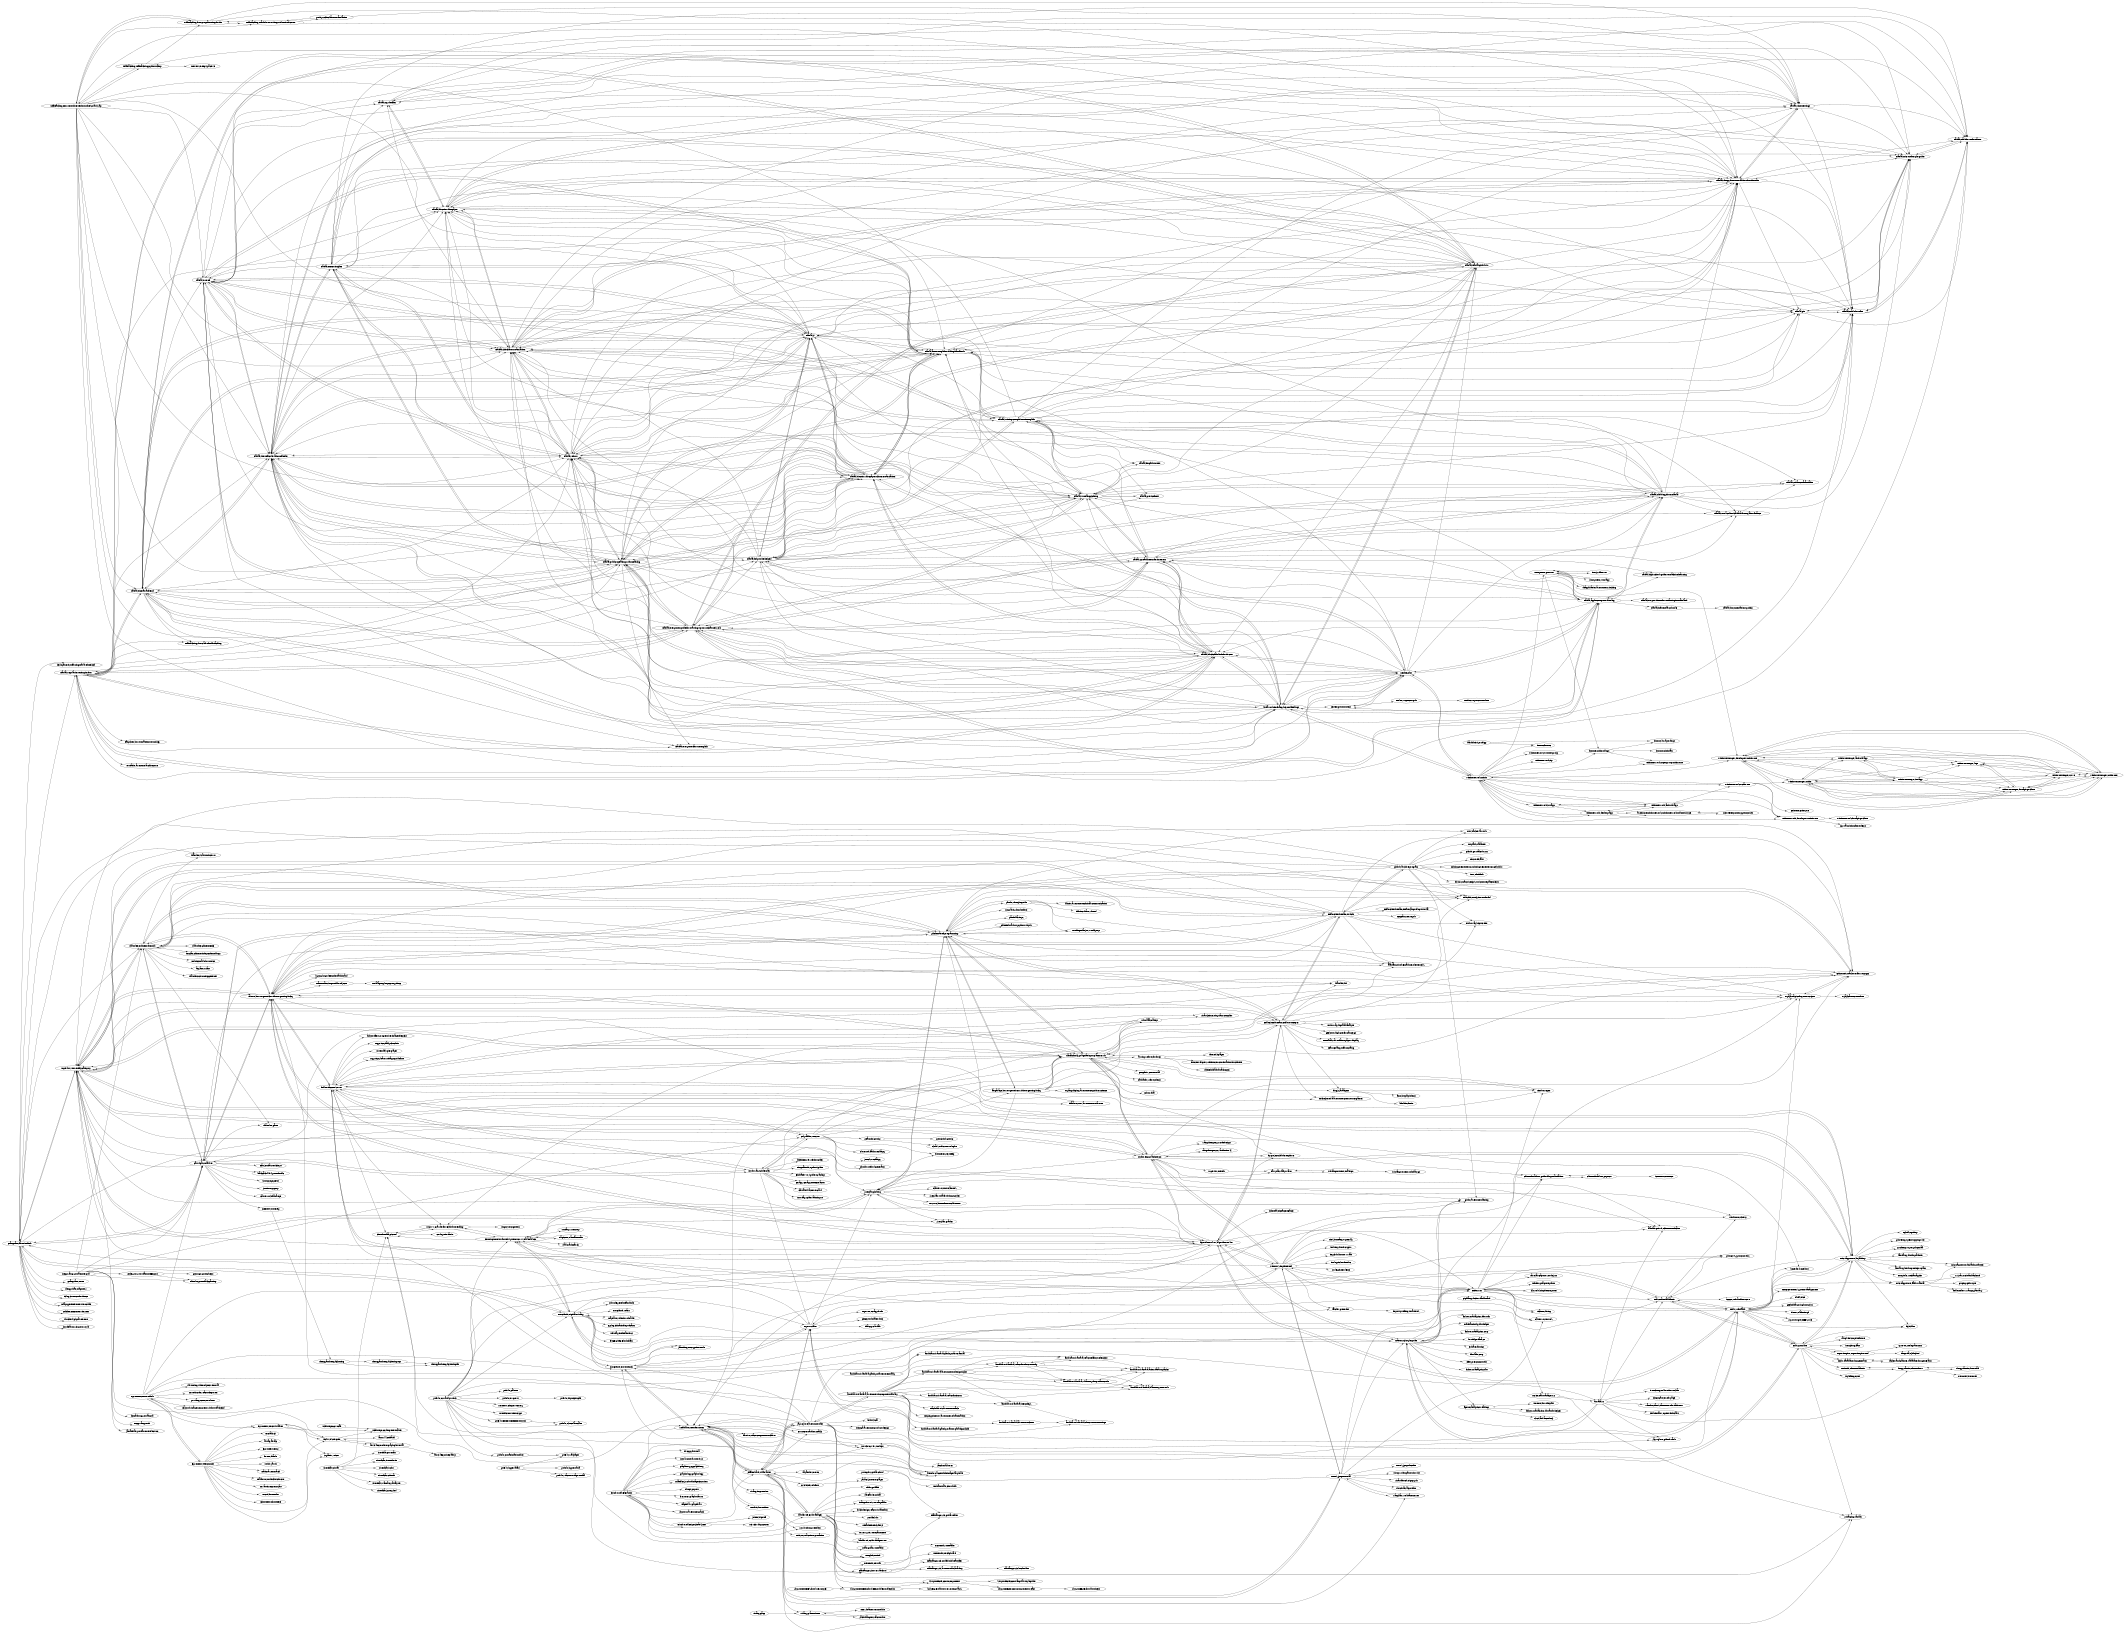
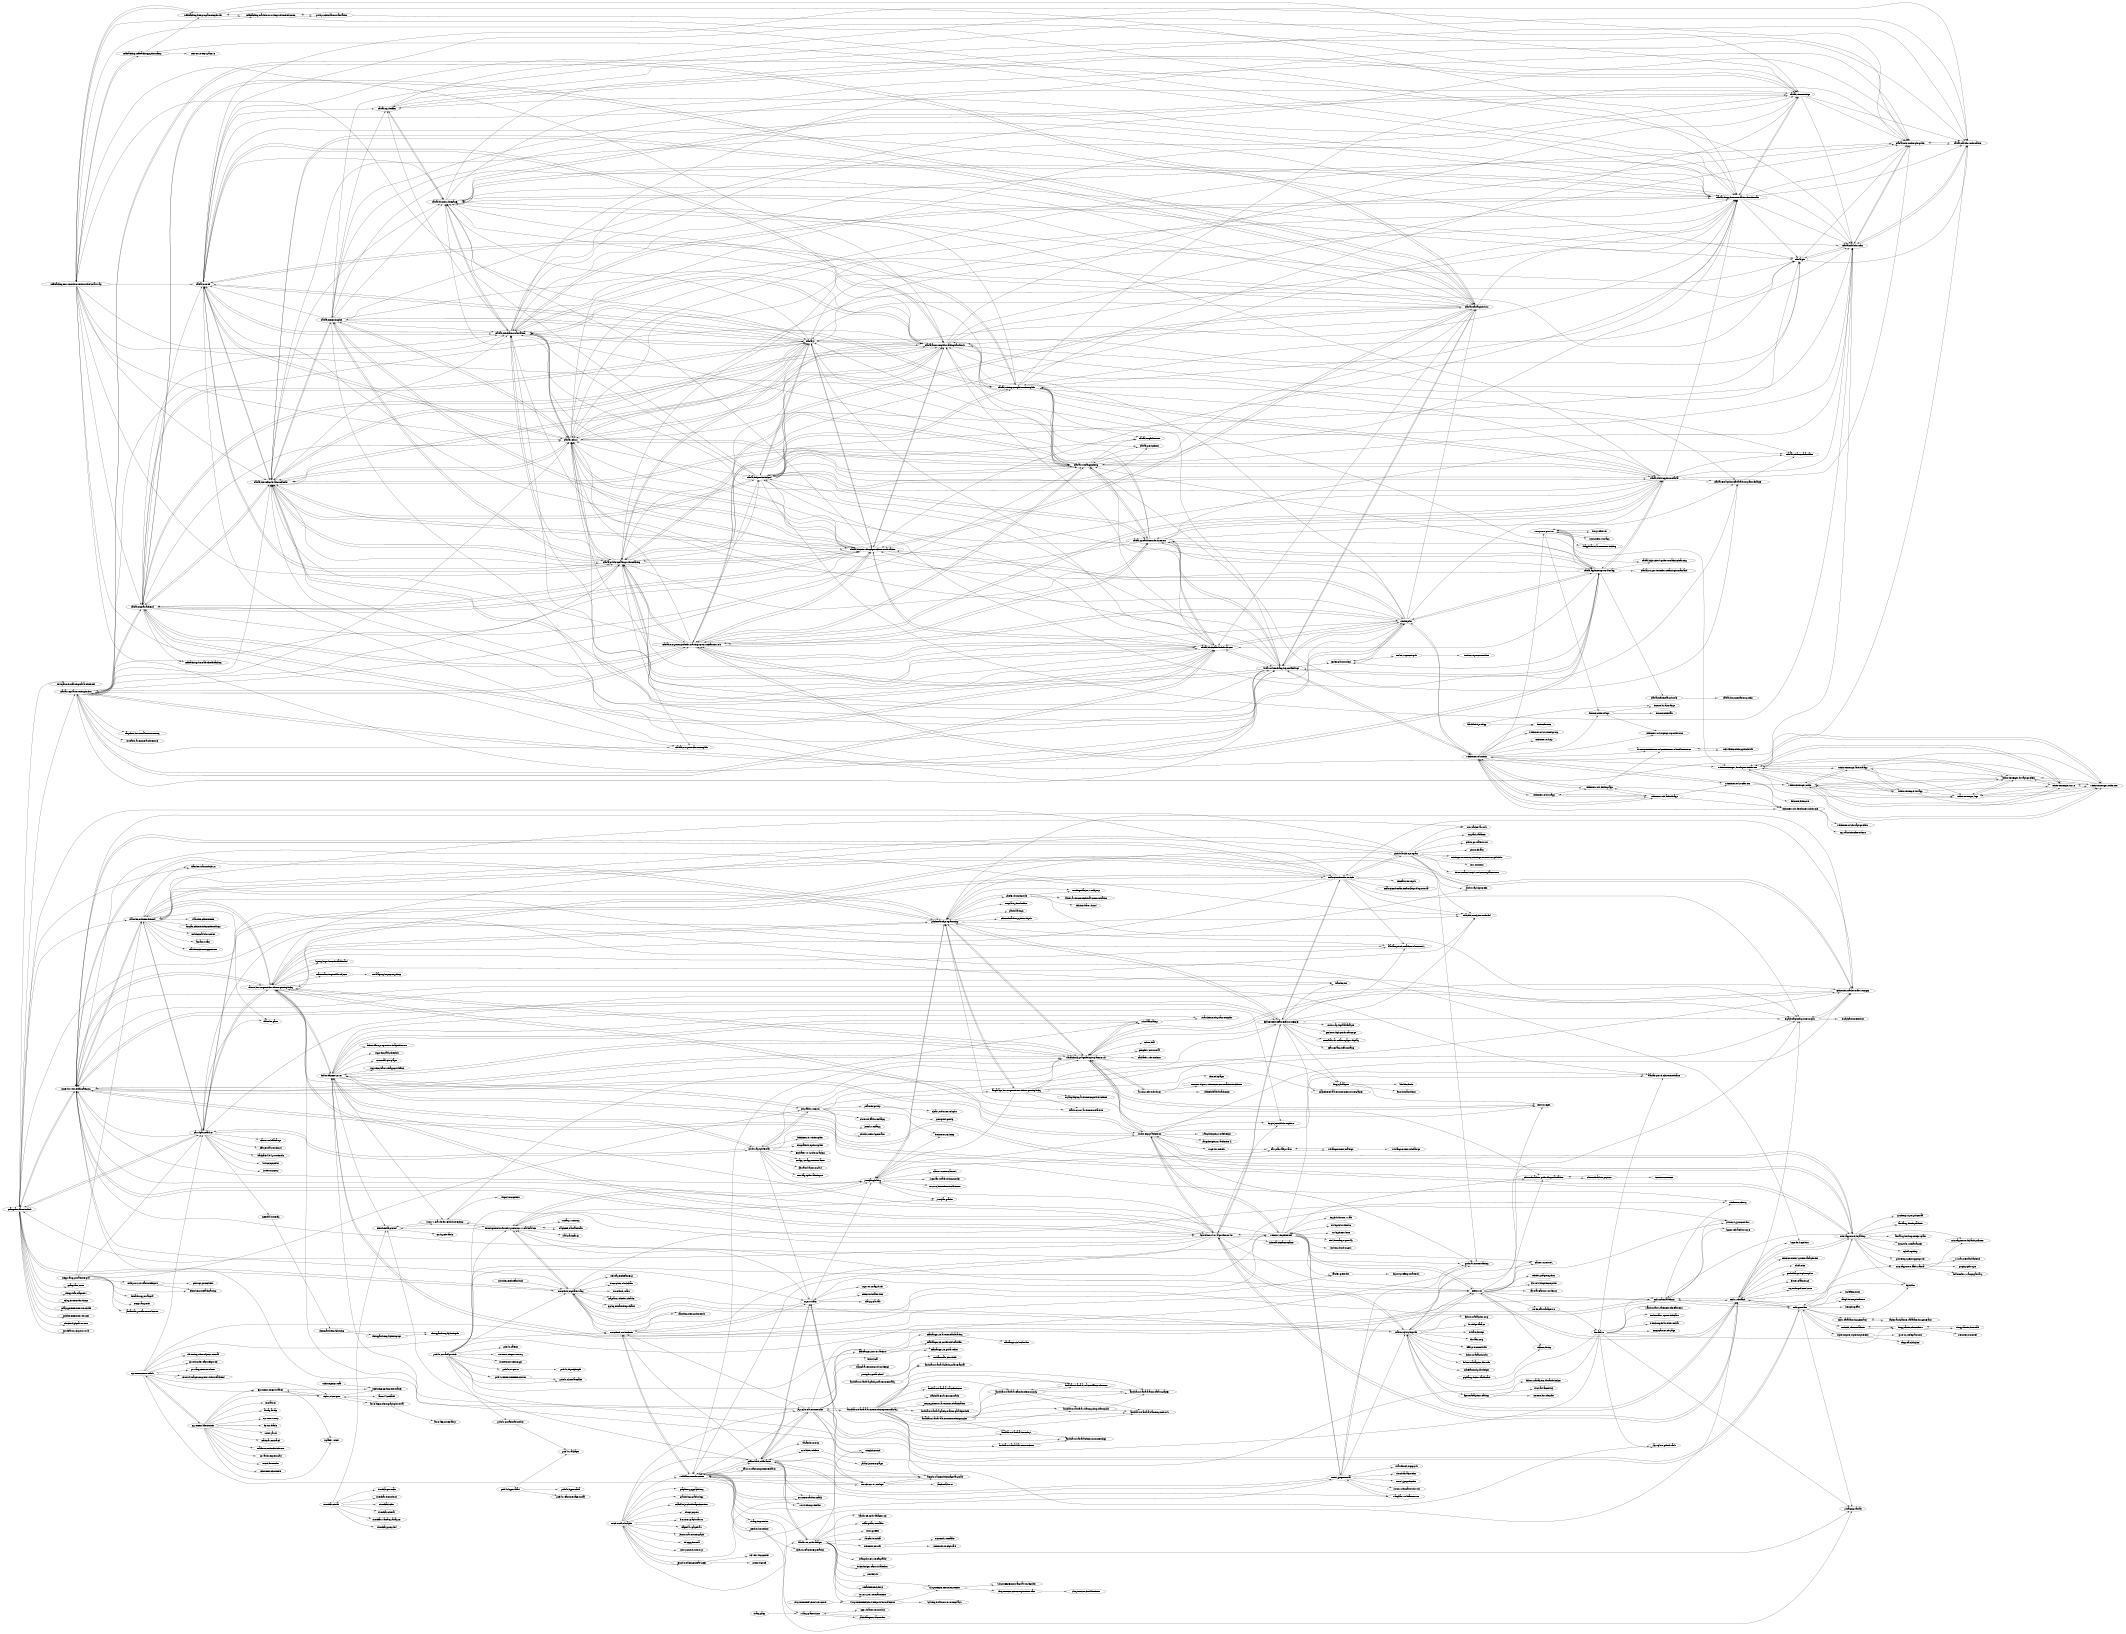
(592, 1308) -> (543, 1285)
(459, 1430) -> none
(1693, 1471) -> (1725, 1420)
